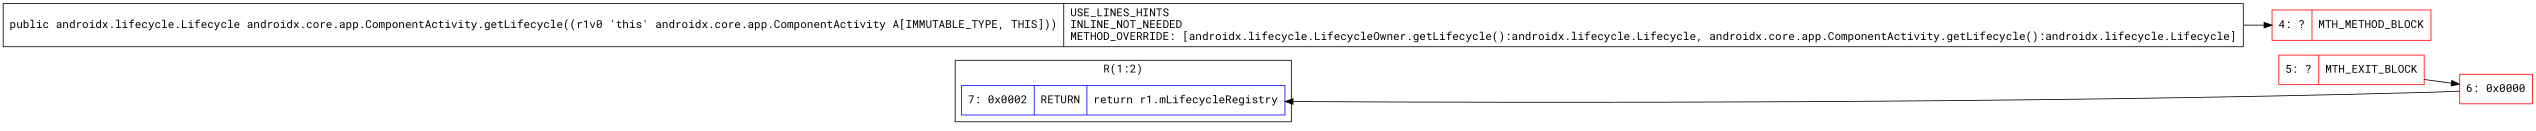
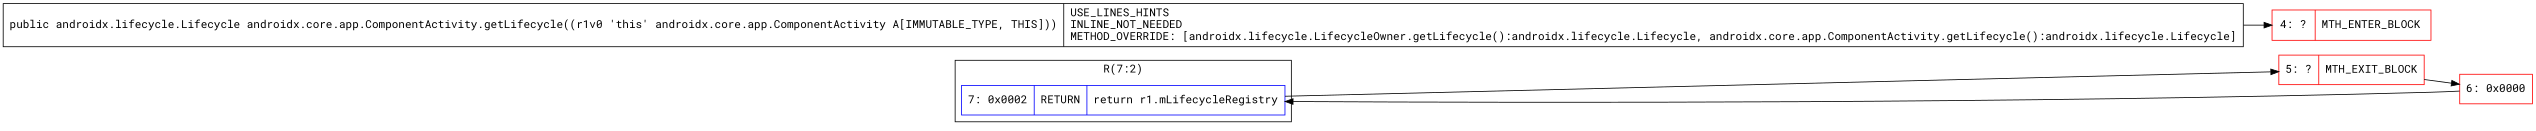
(2371, 25) -> (2371, 25)
(1123, 69) -> (1123, 69)
none -> (1778, 84)
